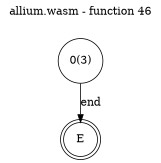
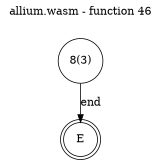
(81, 61) -> (81, 61)
